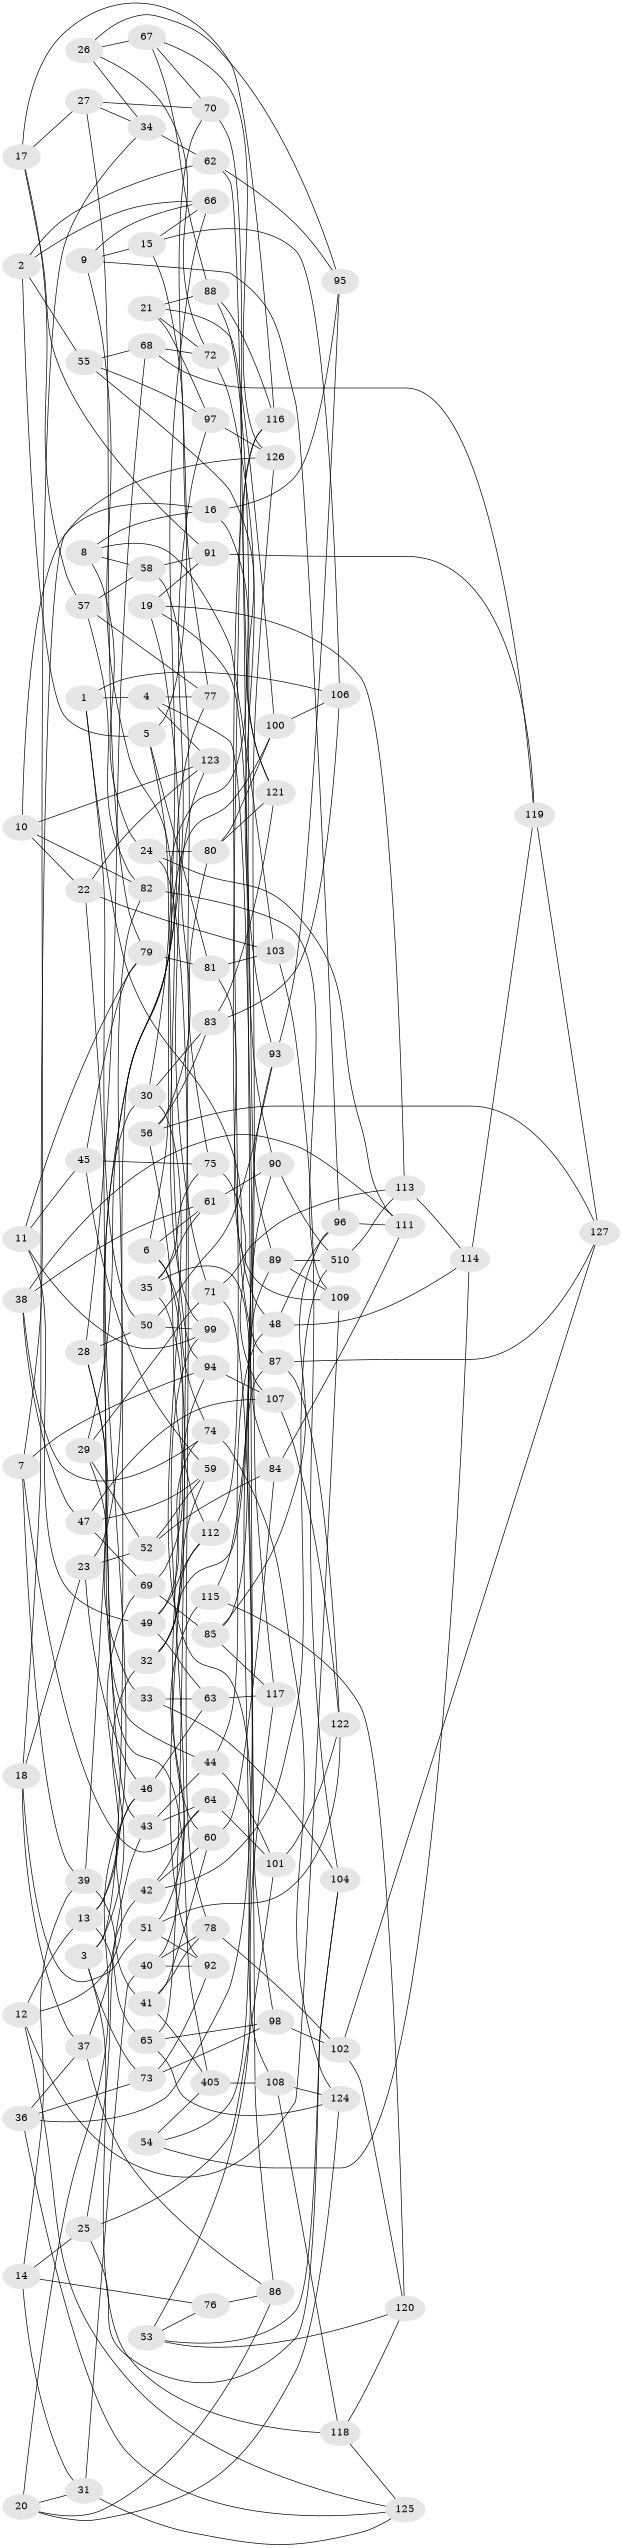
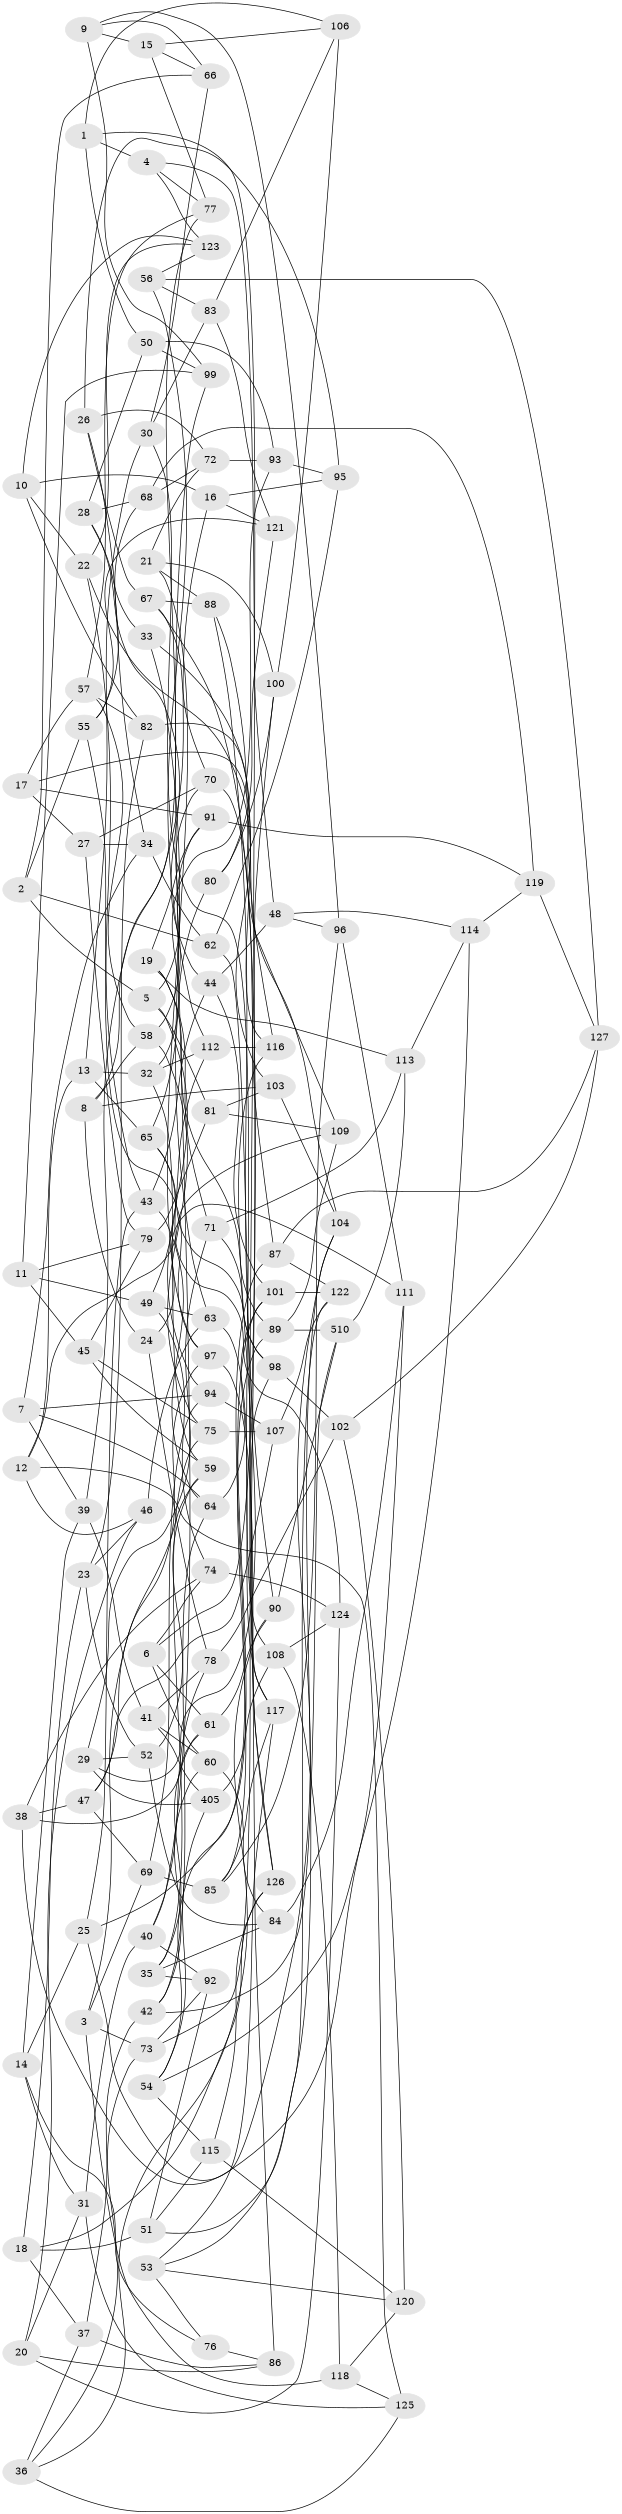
(179, 851) -> none
none -> (184, 2125)
